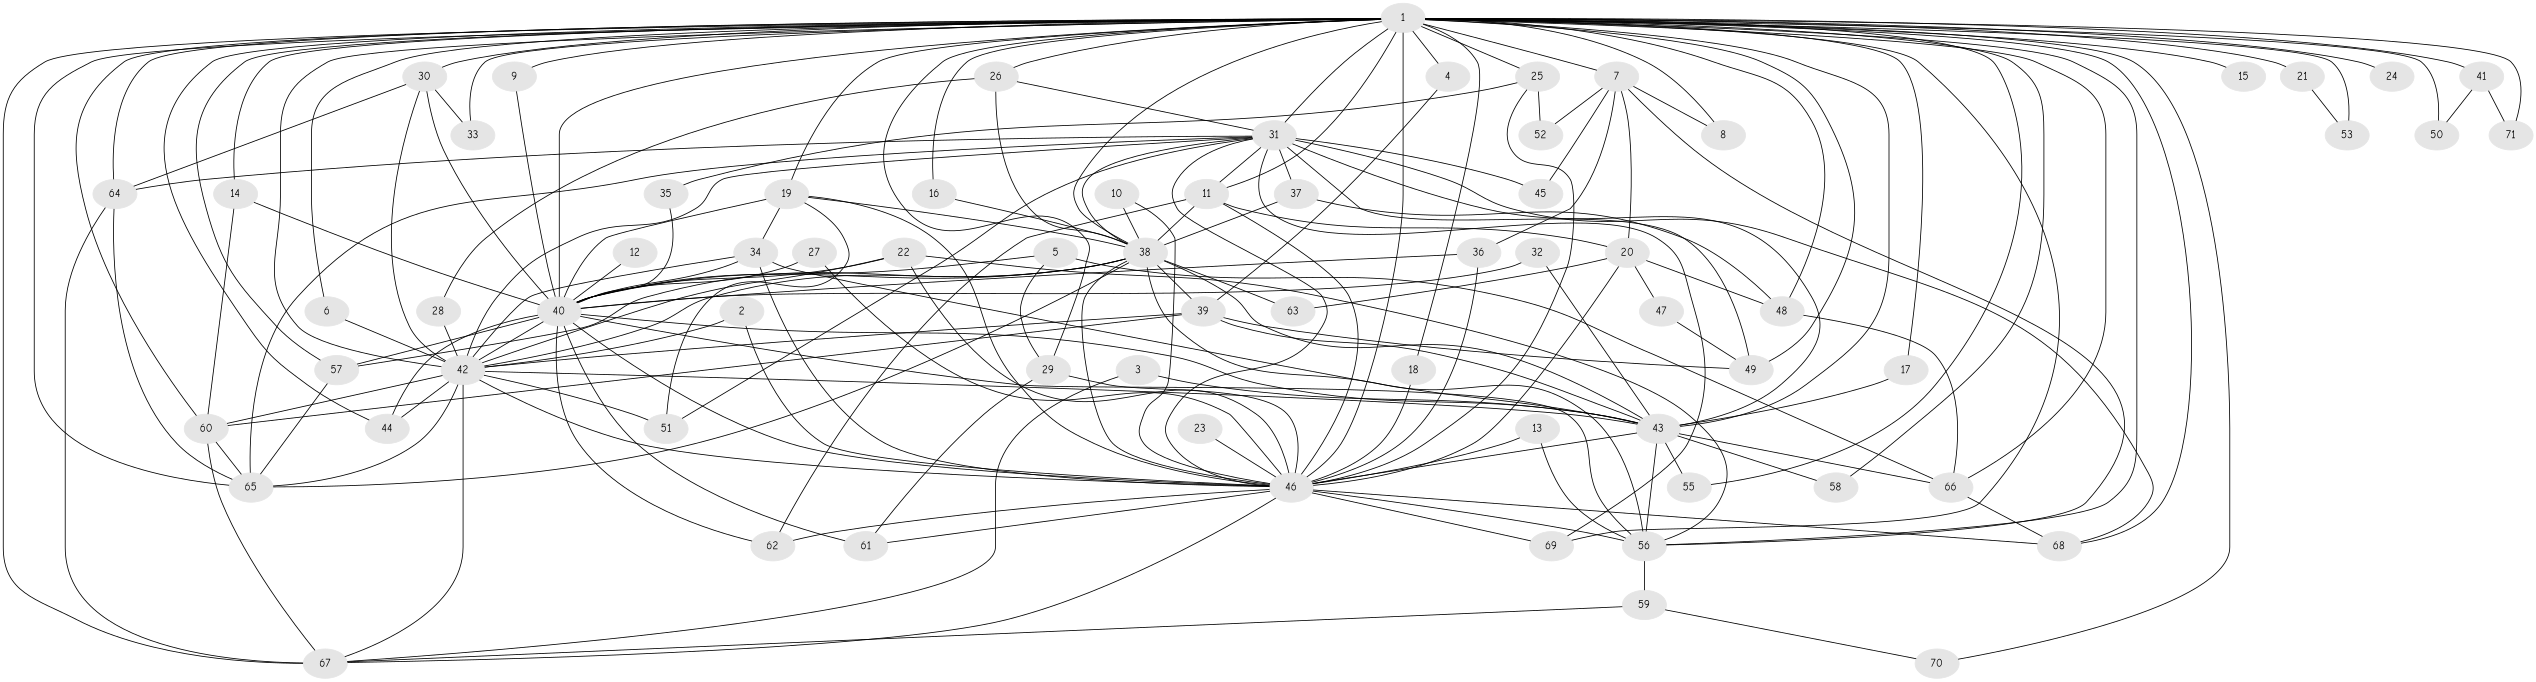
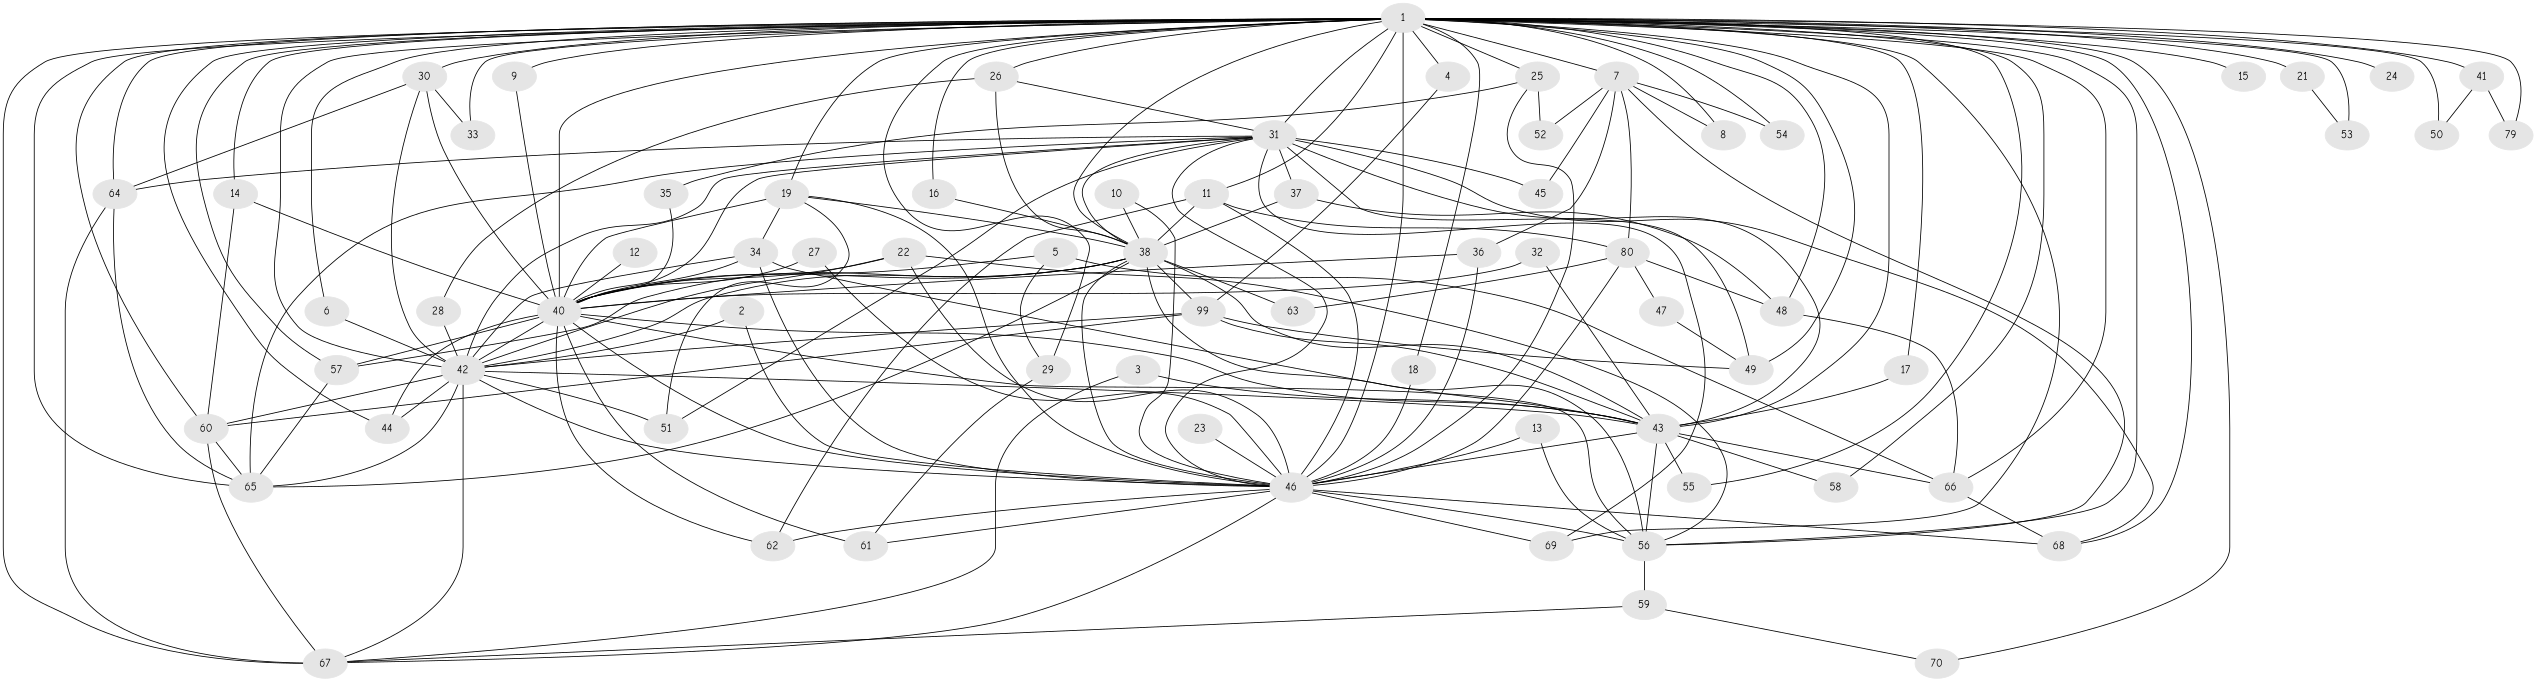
none -> (1782, 135)
(2511, 135) -> (2511, 135)
(1240, 165) -> (764, 178)
(1627, 253) -> (1627, 253)
(1203, 311) -> (1203, 311)
(1266, 402) -> none
